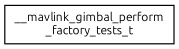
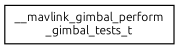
(89, 25) -> (89, 25)
